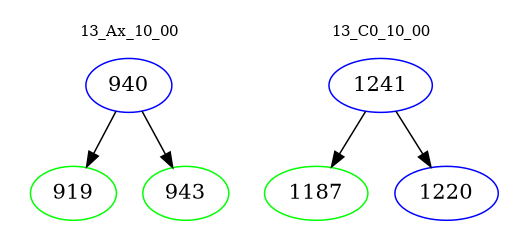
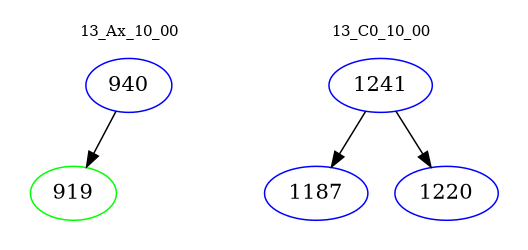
(186, 193) -> none
(316, 193) -> (316, 193)
